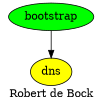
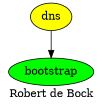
(51, 41) -> (51, 41)
